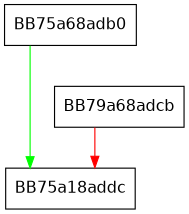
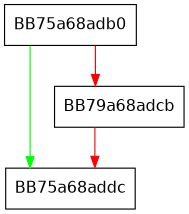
none -> (95, 60)
(70, 189) -> (70, 189)
